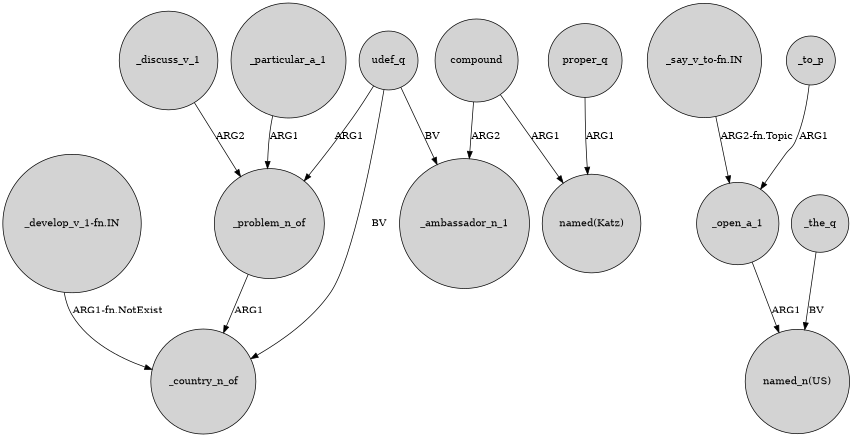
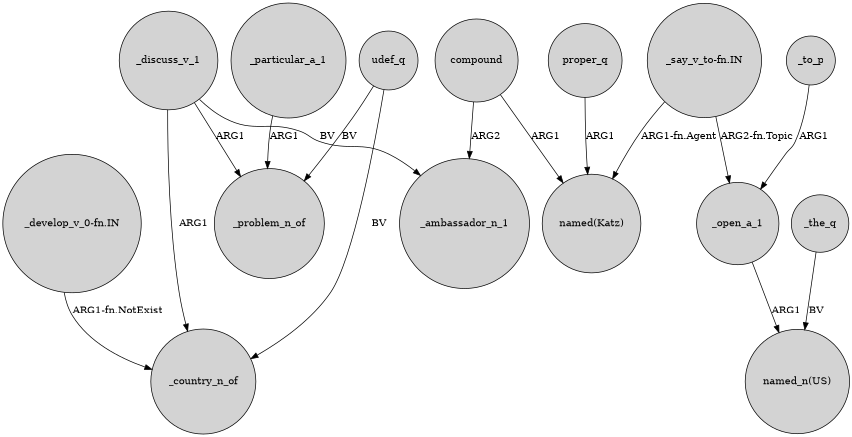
(417, 123) -> (307, 135)
(231, 136) -> (231, 136)
(349, 136) -> (349, 136)
none -> (638, 136)
(72, 224) -> (72, 224)
(237, 300) -> (171, 218)
